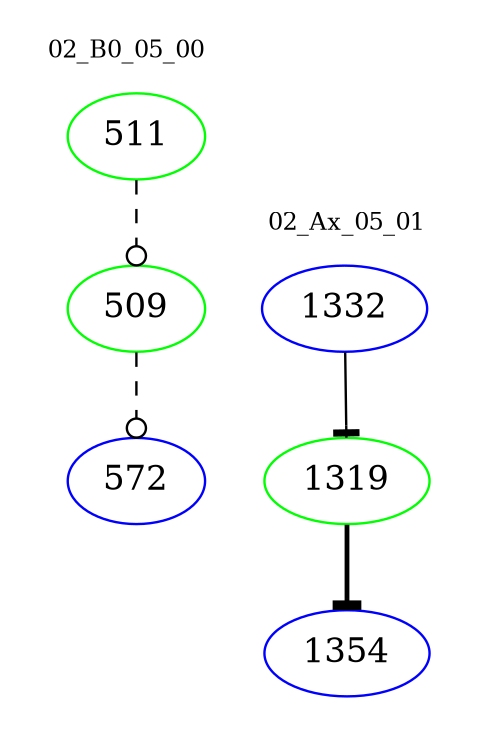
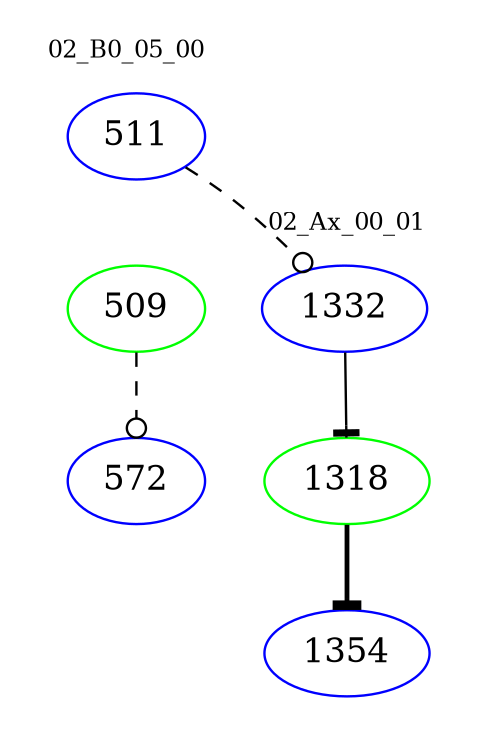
(136, 136) -> (136, 136)
(136, 213) -> (259, 221)
(347, 224) -> (347, 224)
(347, 481) -> (347, 481)
